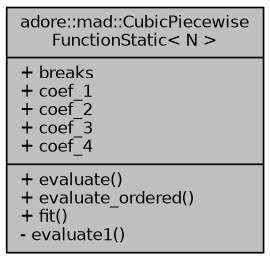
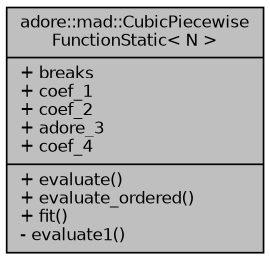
(57, 128) -> (63, 128)
